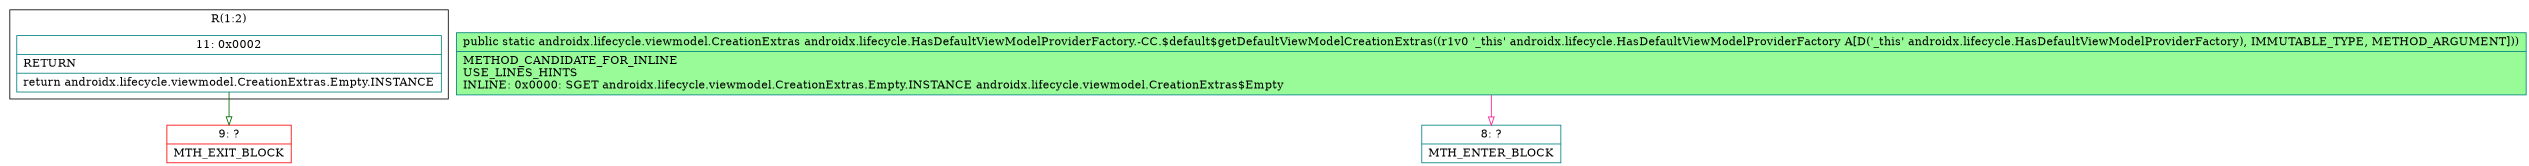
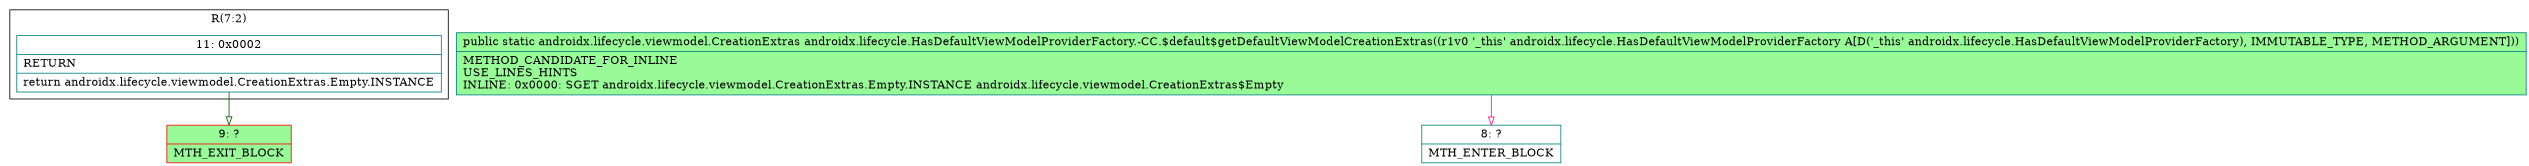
(229, 19) -> (229, 19)
(229, 144) -> (229, 144)
